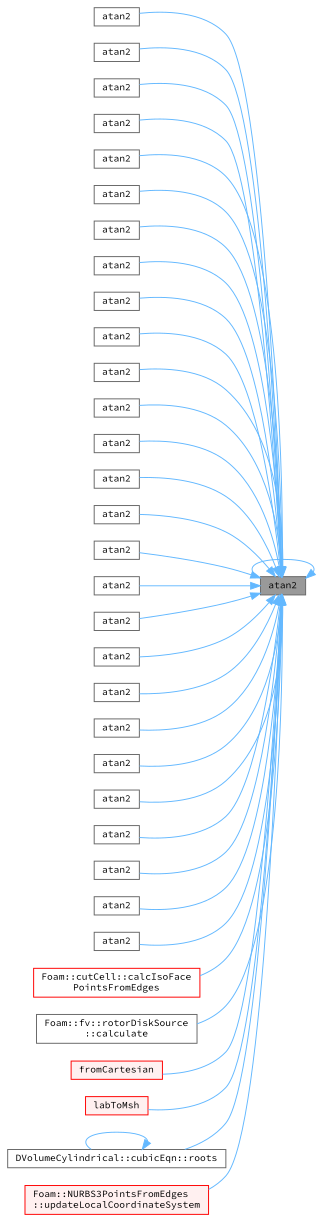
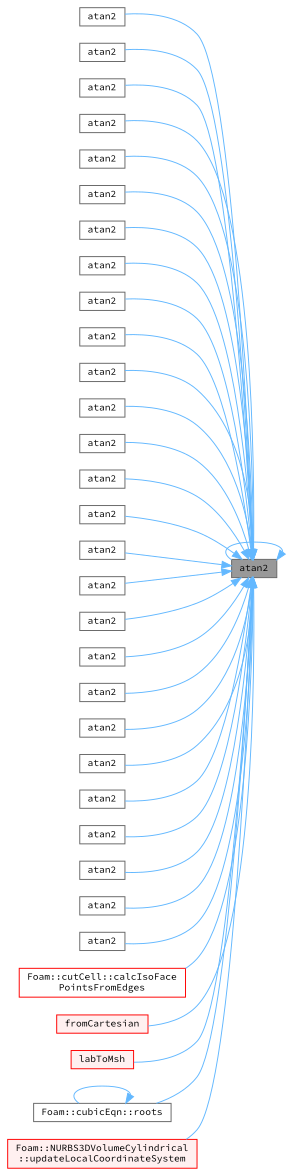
(117, 1029) -> none
(117, 1159) -> (102, 1112)
(117, 1200) -> (102, 1154)
